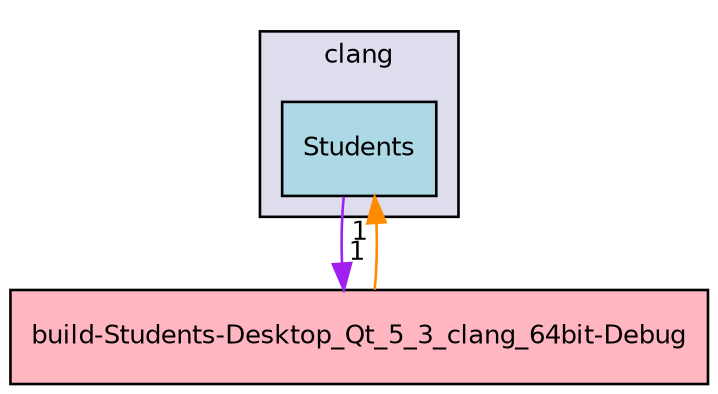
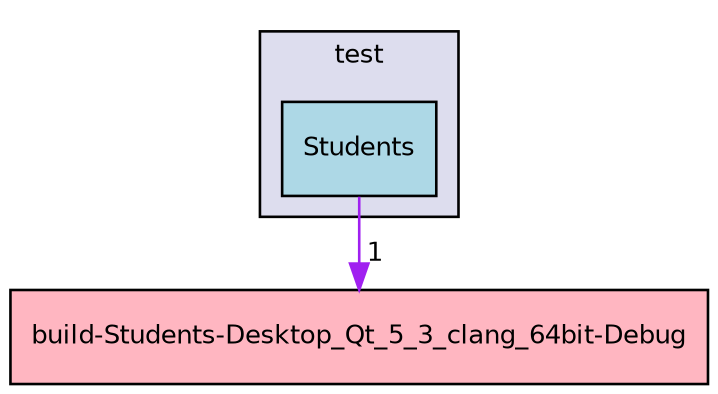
(359, 56) -> (359, 56)
(377, 256) -> none
